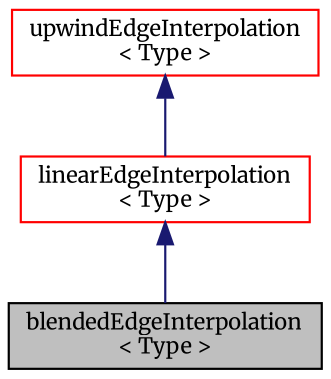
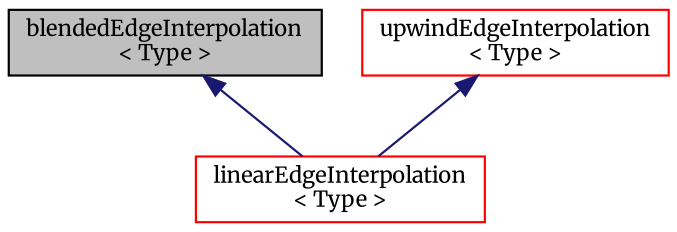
(165, 274) -> (262, 123)
